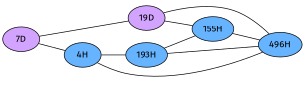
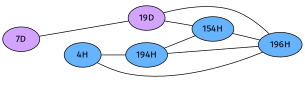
(213, 29) -> (213, 29)
(280, 45) -> (280, 45)
(52, 47) -> none
(147, 55) -> (147, 55)
